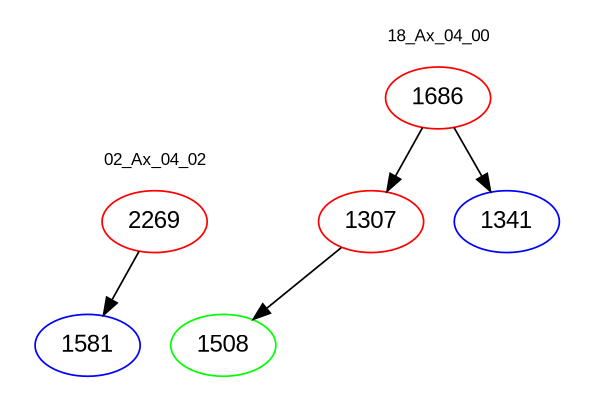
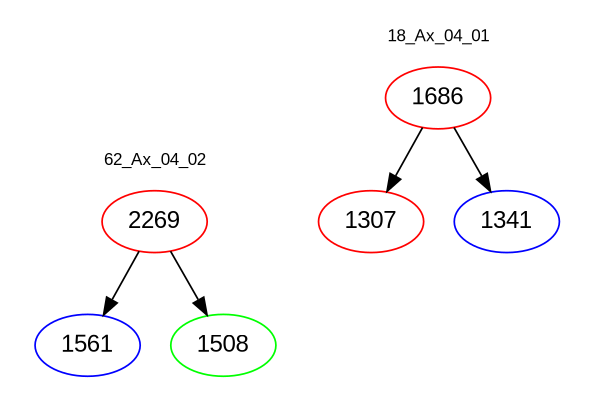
(439, 37) -> (439, 37)
(155, 161) -> (155, 161)
(304, 278) -> (184, 275)
(88, 345) -> (88, 345)
